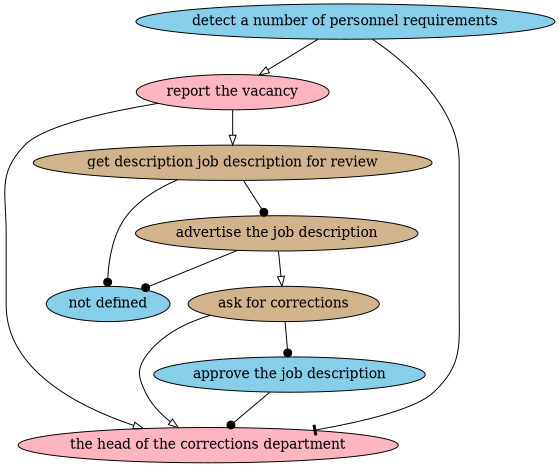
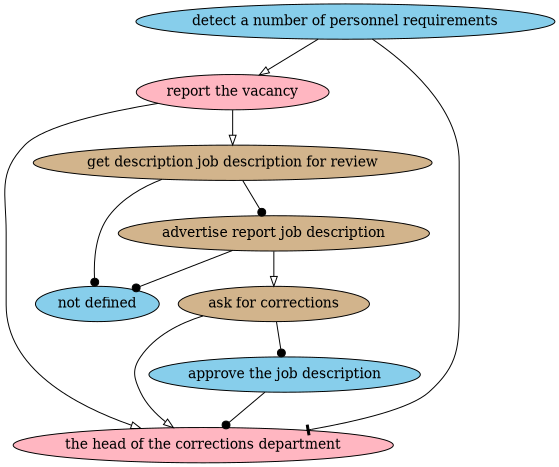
(277, 233) -> (274, 233)
